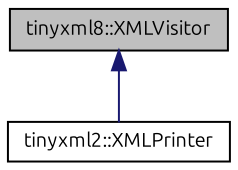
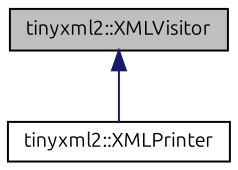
(119, 30) -> (119, 30)
